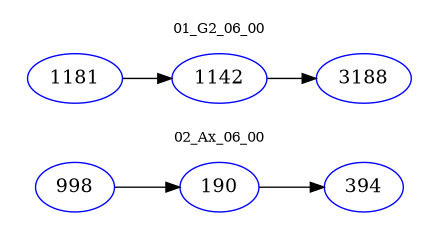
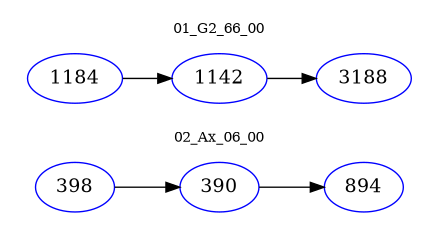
(219, 30) -> (219, 30)
(75, 78) -> (75, 78)
(75, 187) -> (75, 187)
(219, 187) -> (219, 187)
(364, 187) -> (364, 187)
